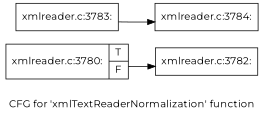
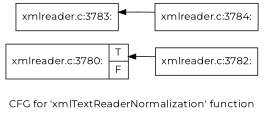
(133, 22) -> (141, 12)
(138, 67) -> (146, 57)
